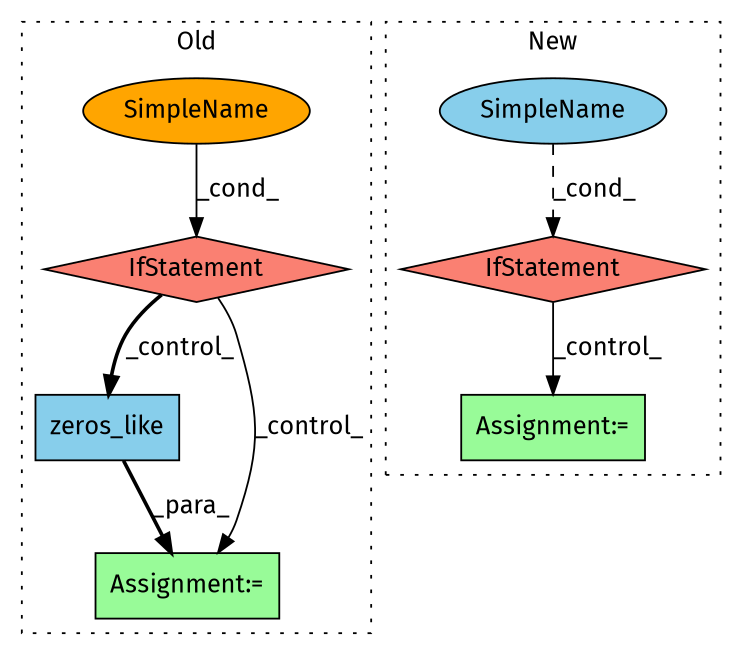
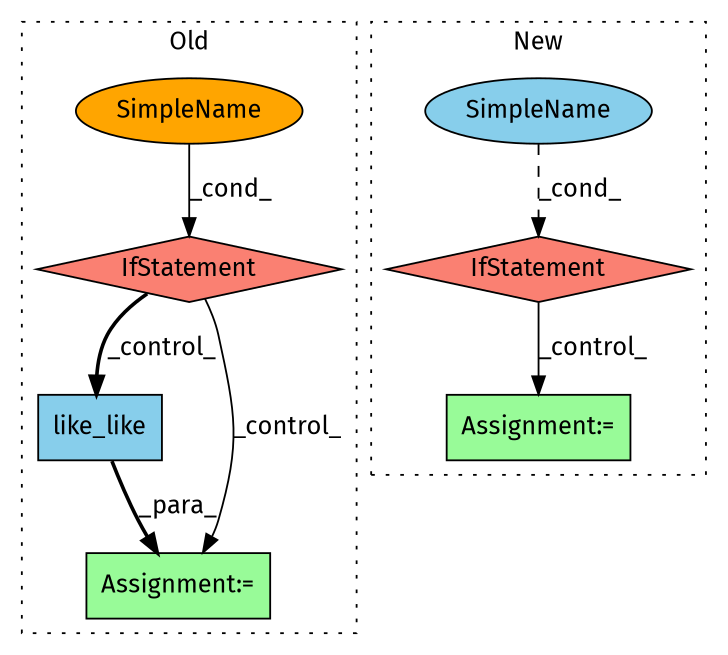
(107, 428) -> (100, 428)
